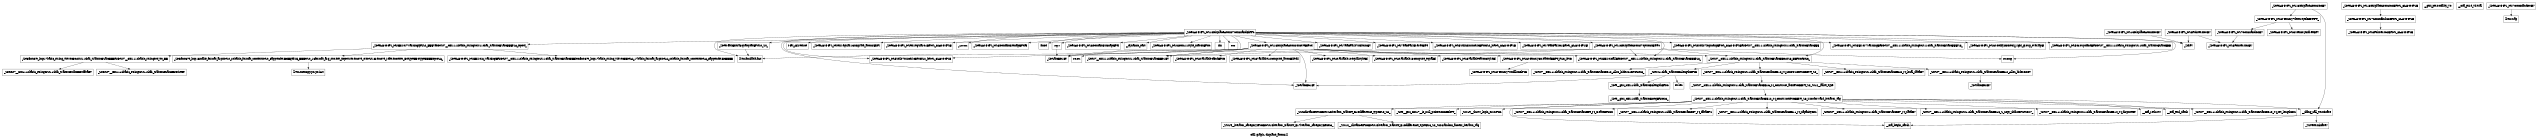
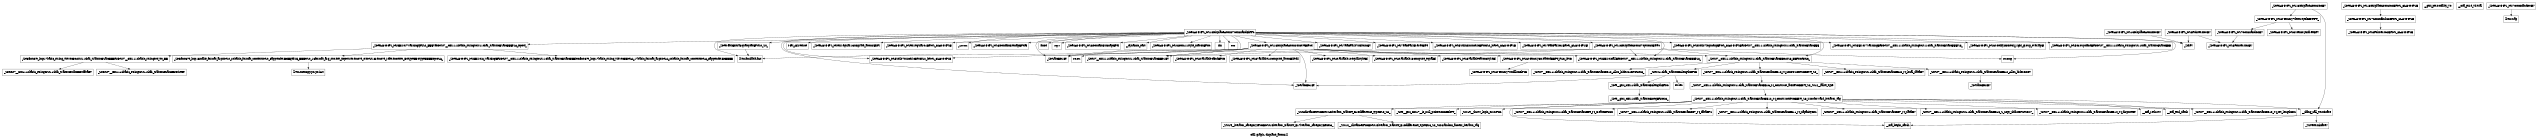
(1057, 52) -> (1061, 38)
